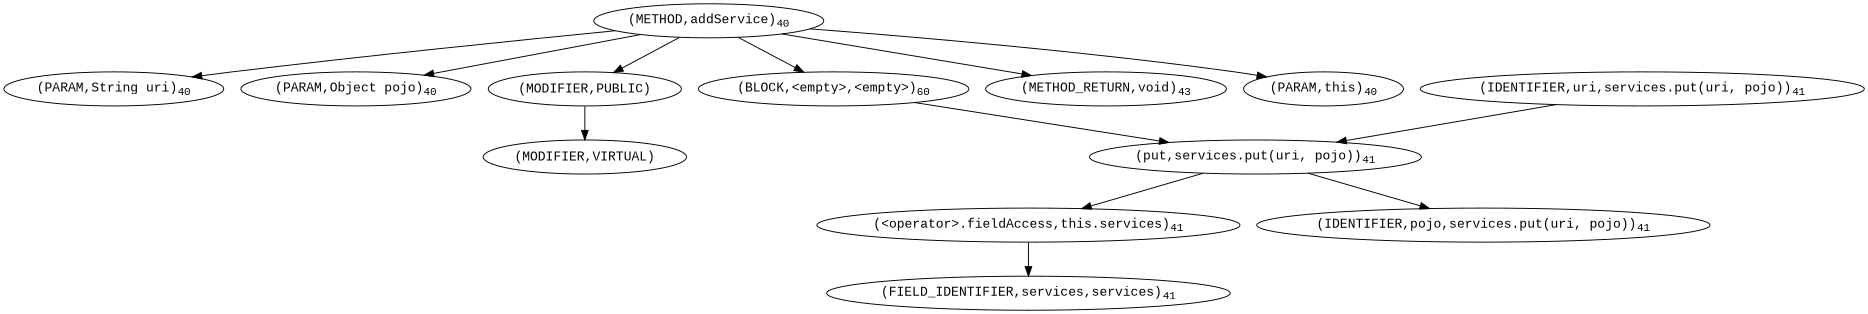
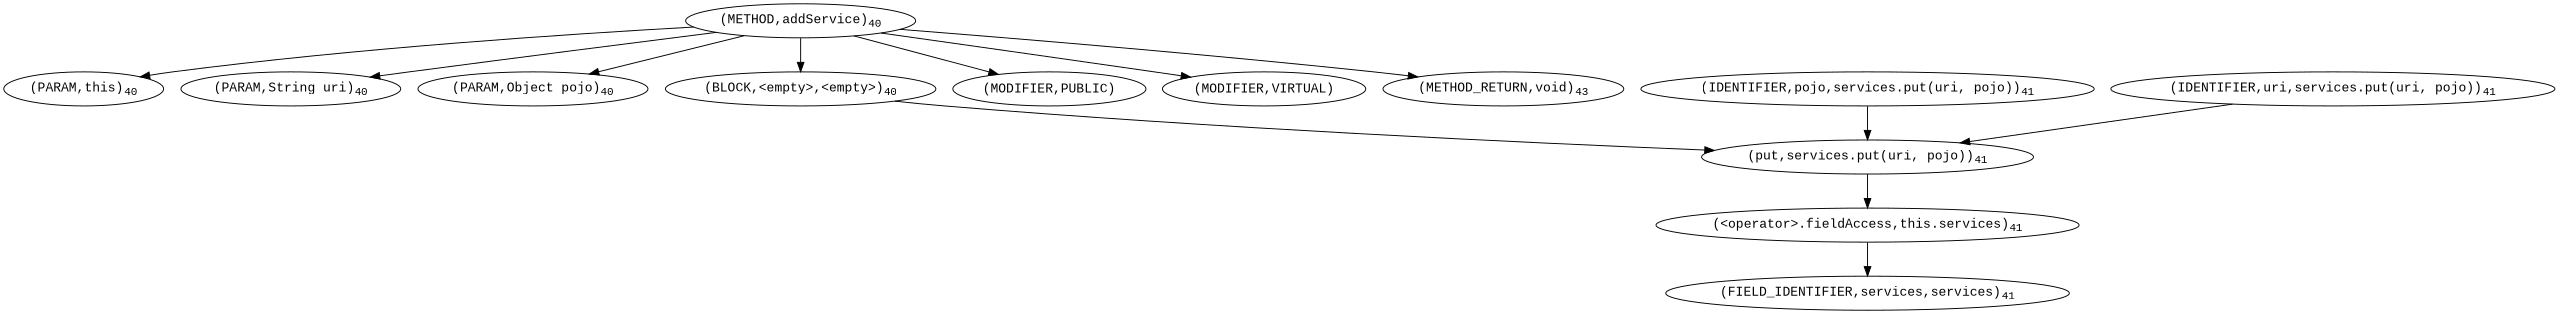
(923, 87) -> (890, 87)
(585, 118) -> (1031, 54)
(1364, 190) -> (1868, 118)
